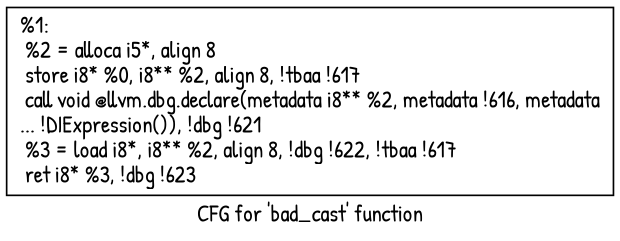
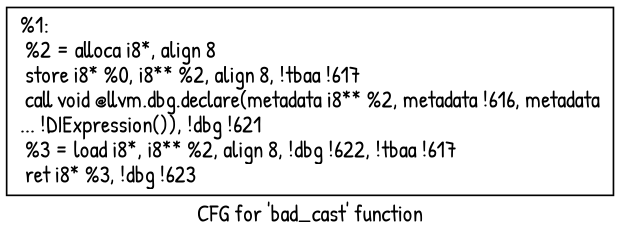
(118, 51) -> (118, 51)
